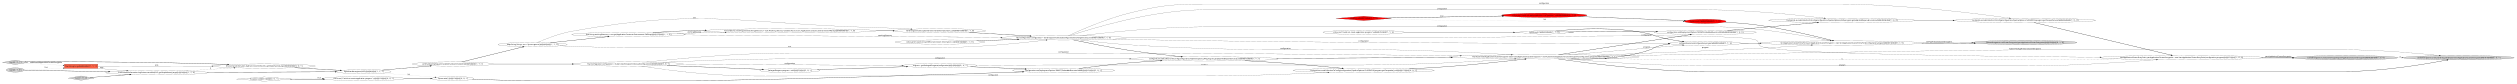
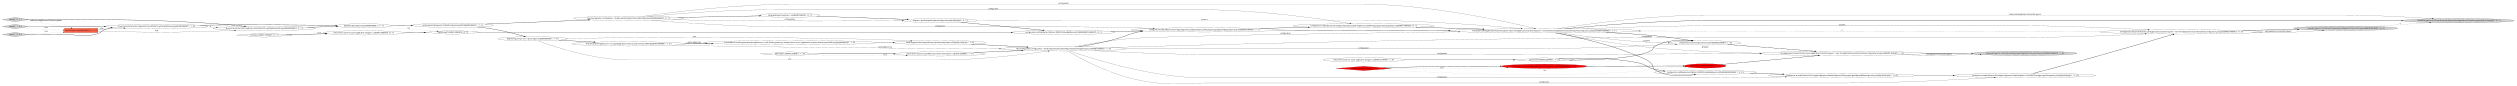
none -> (44, 33)
none -> (790, 54)
(15, 70) -> (15, 27)
(453, 79) -> (453, 32)
